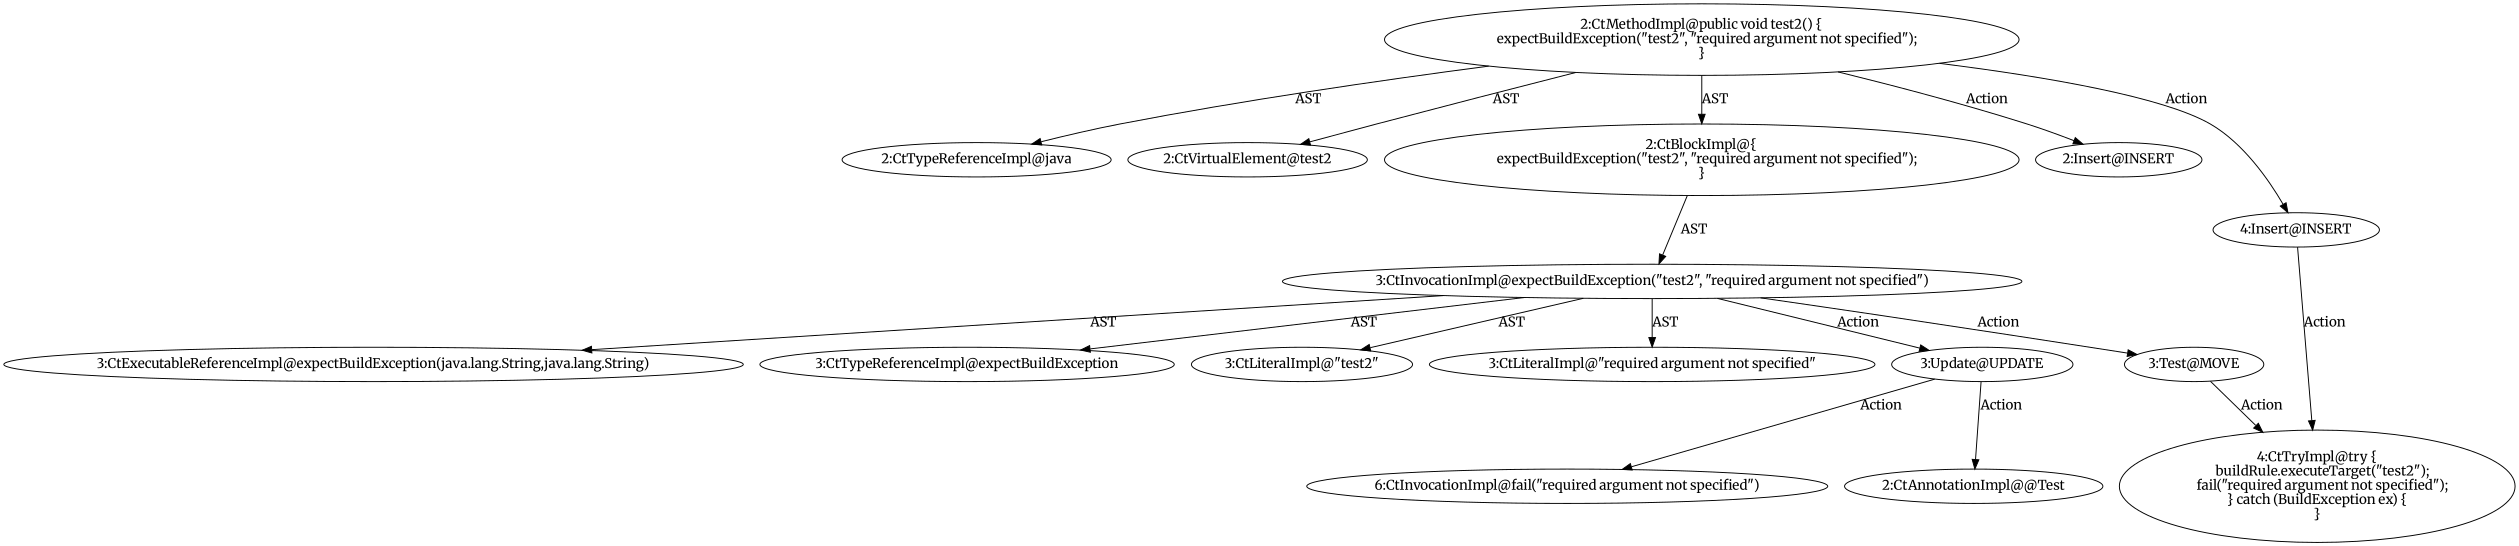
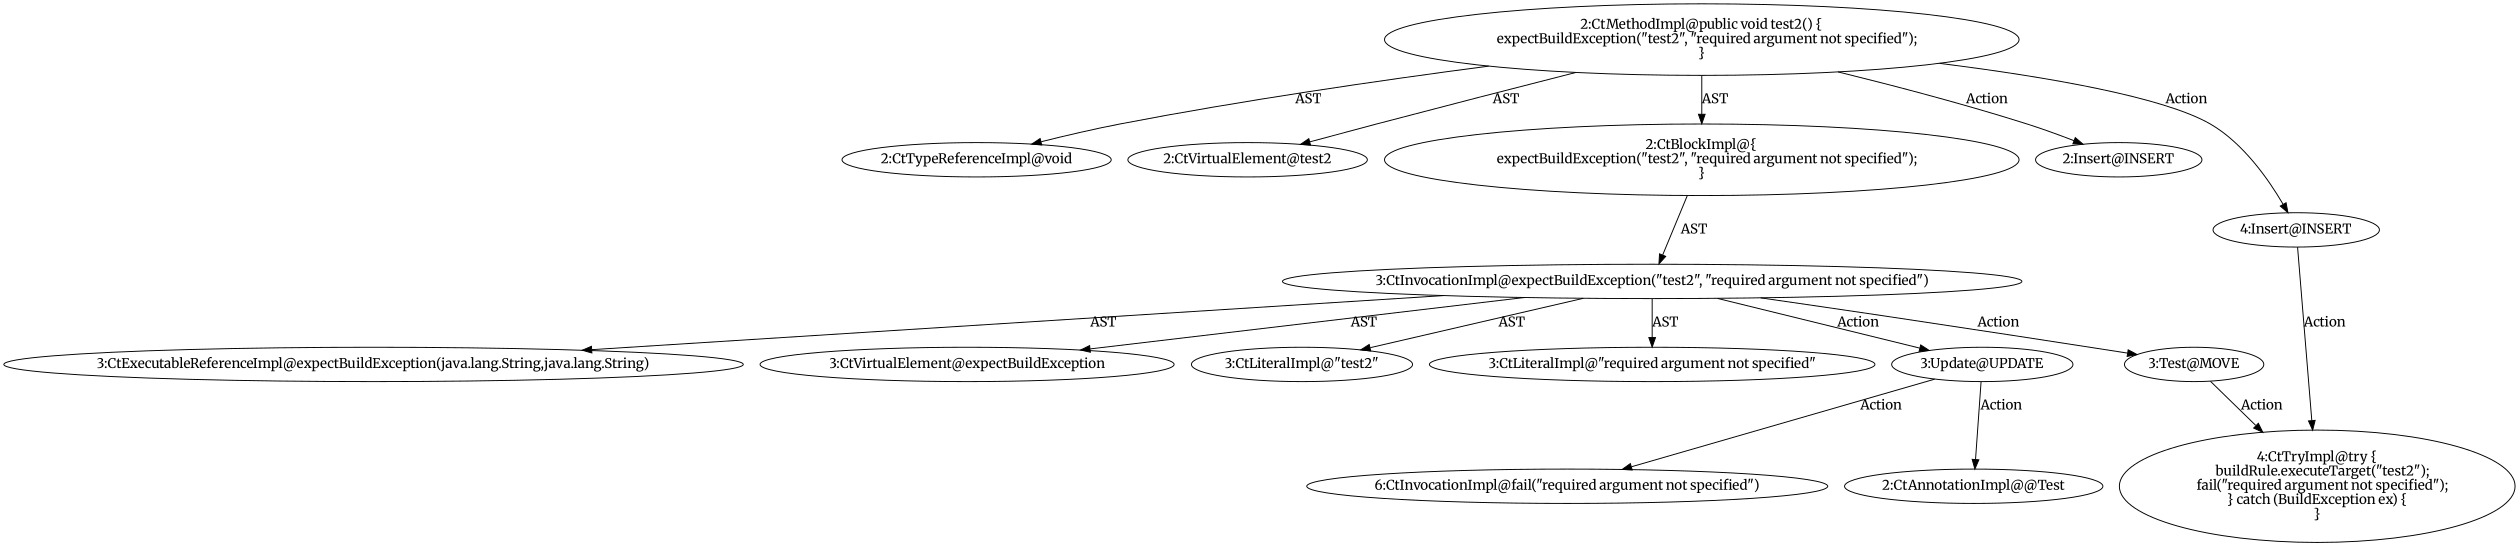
(977, 160) -> (977, 160)
(967, 364) -> (967, 364)
